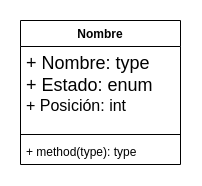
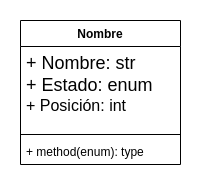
(69, 75) -> (69, 75)
(89, 153) -> (89, 153)
